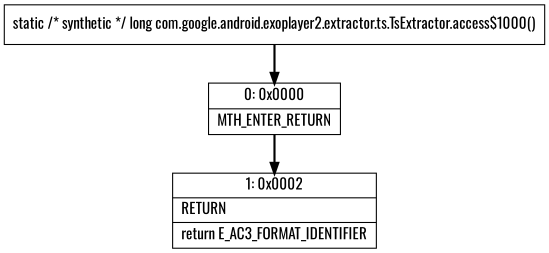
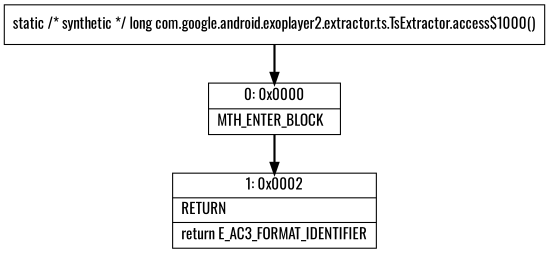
(274, 121) -> (271, 121)
